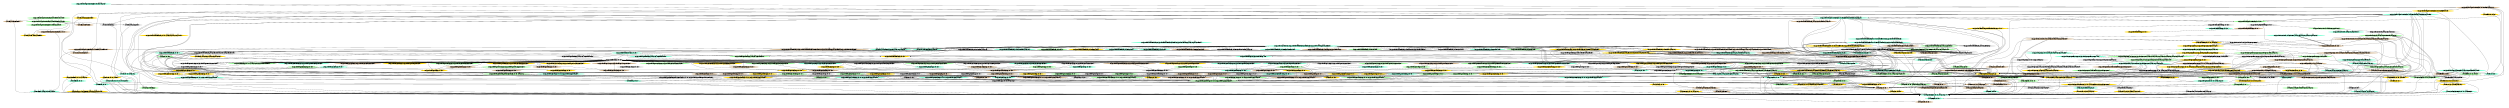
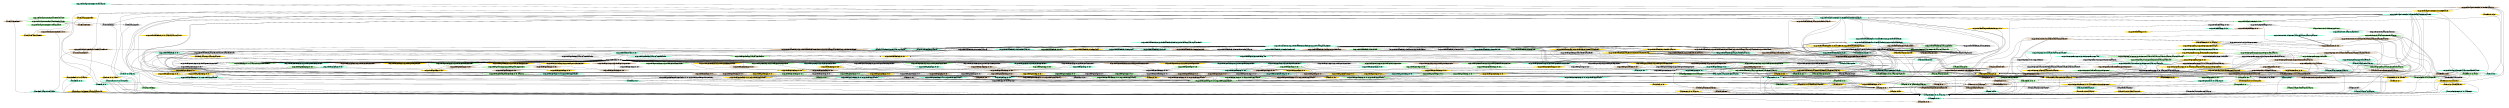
(166, 56) -> none
